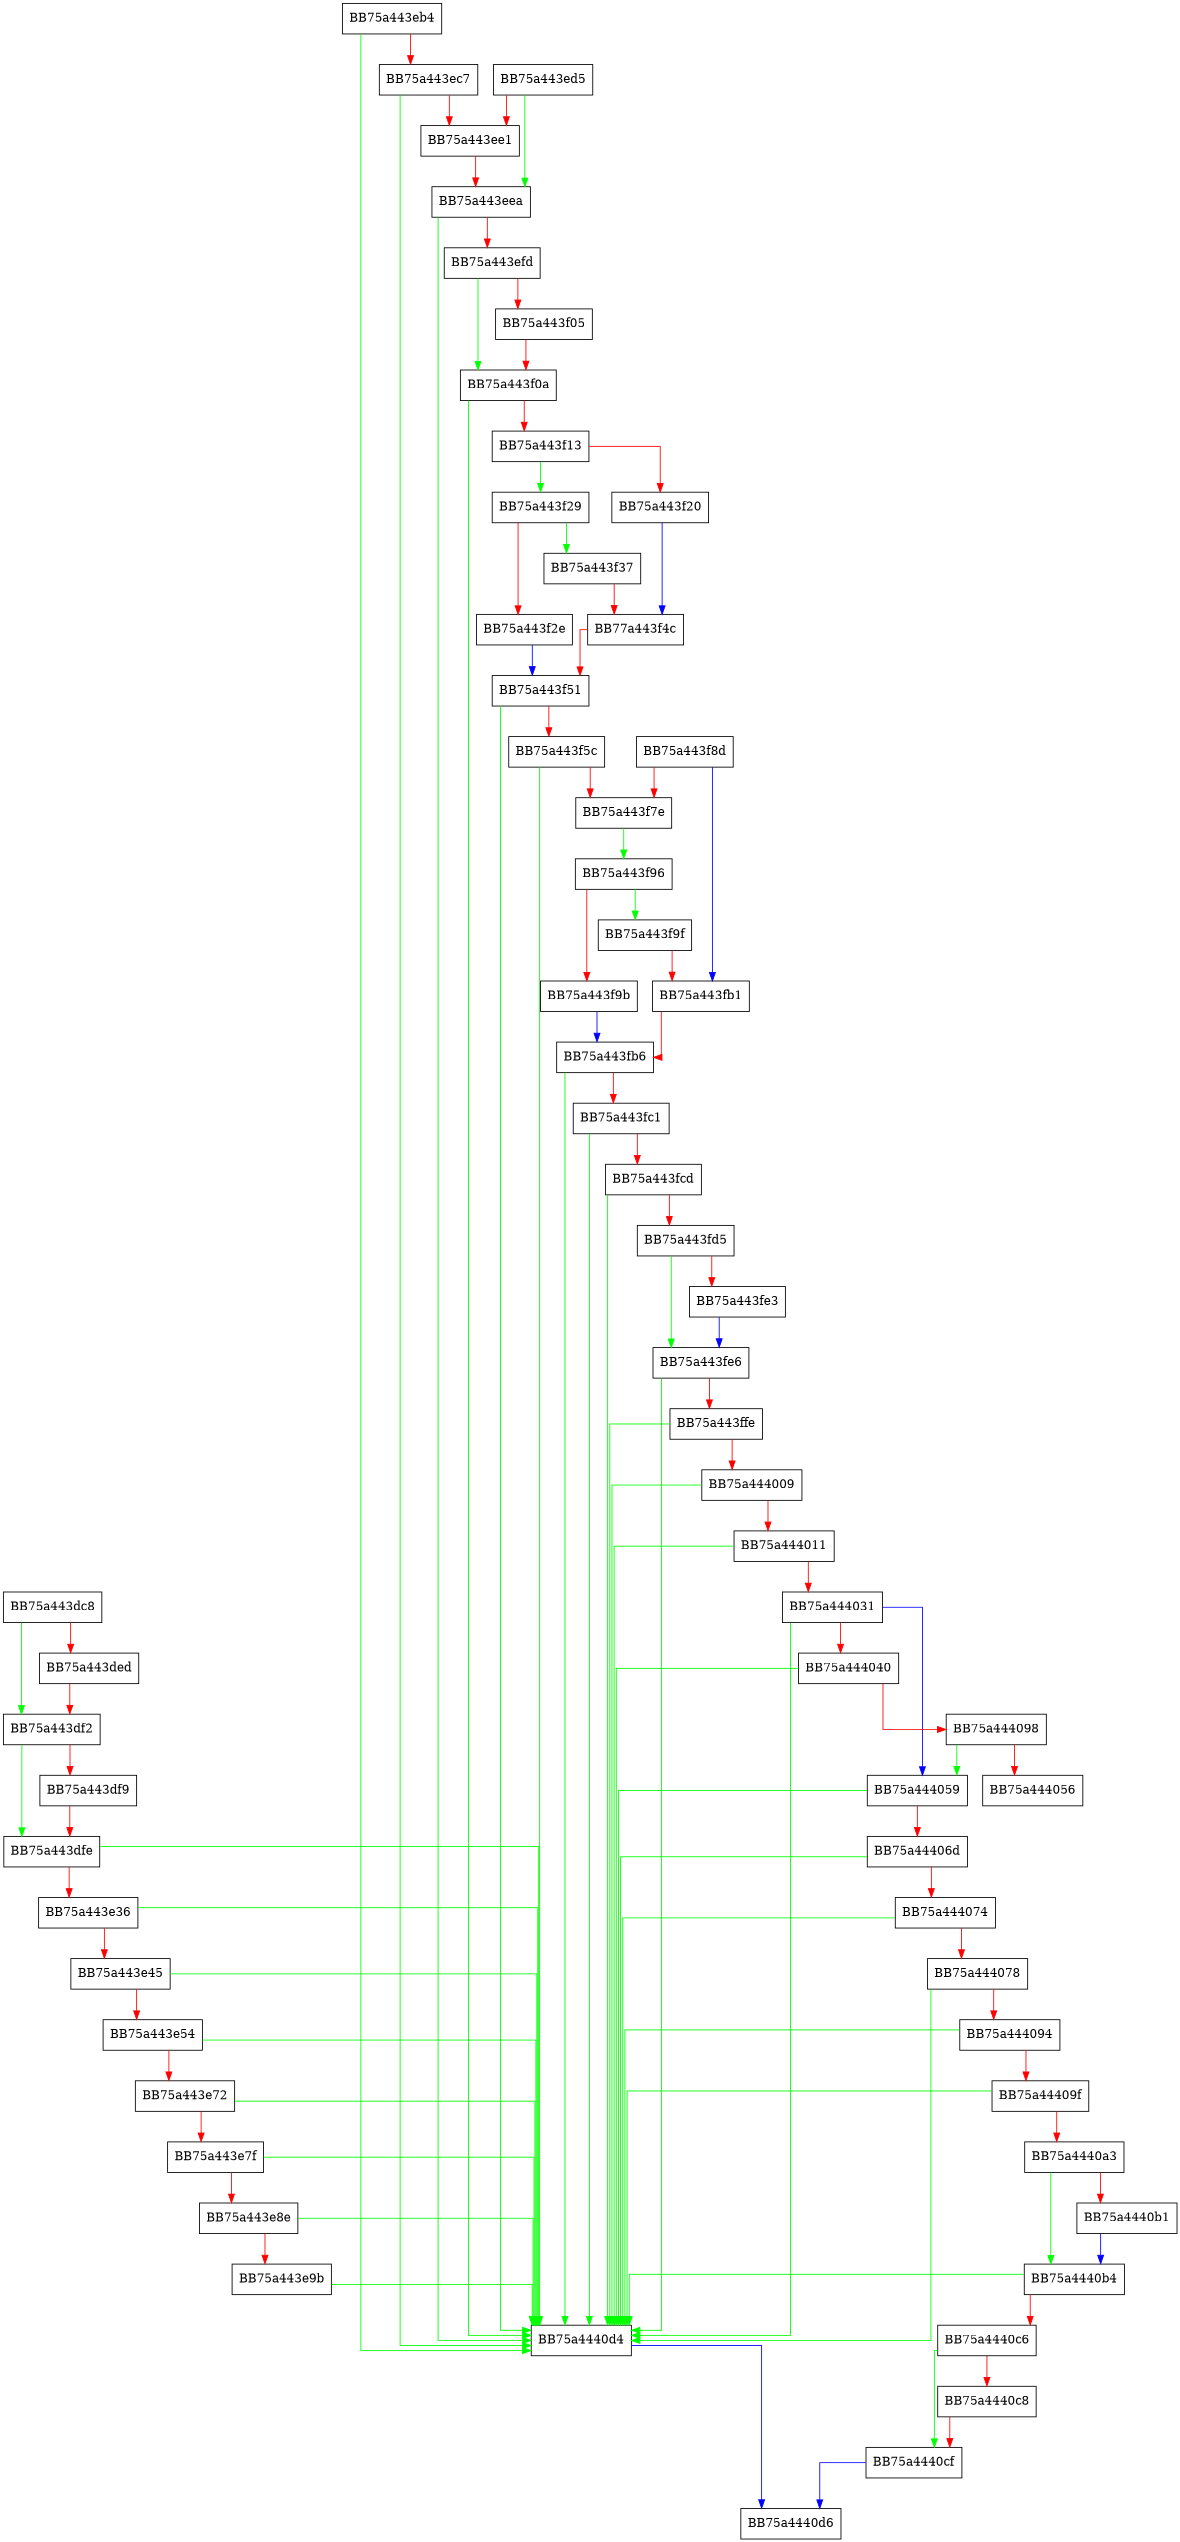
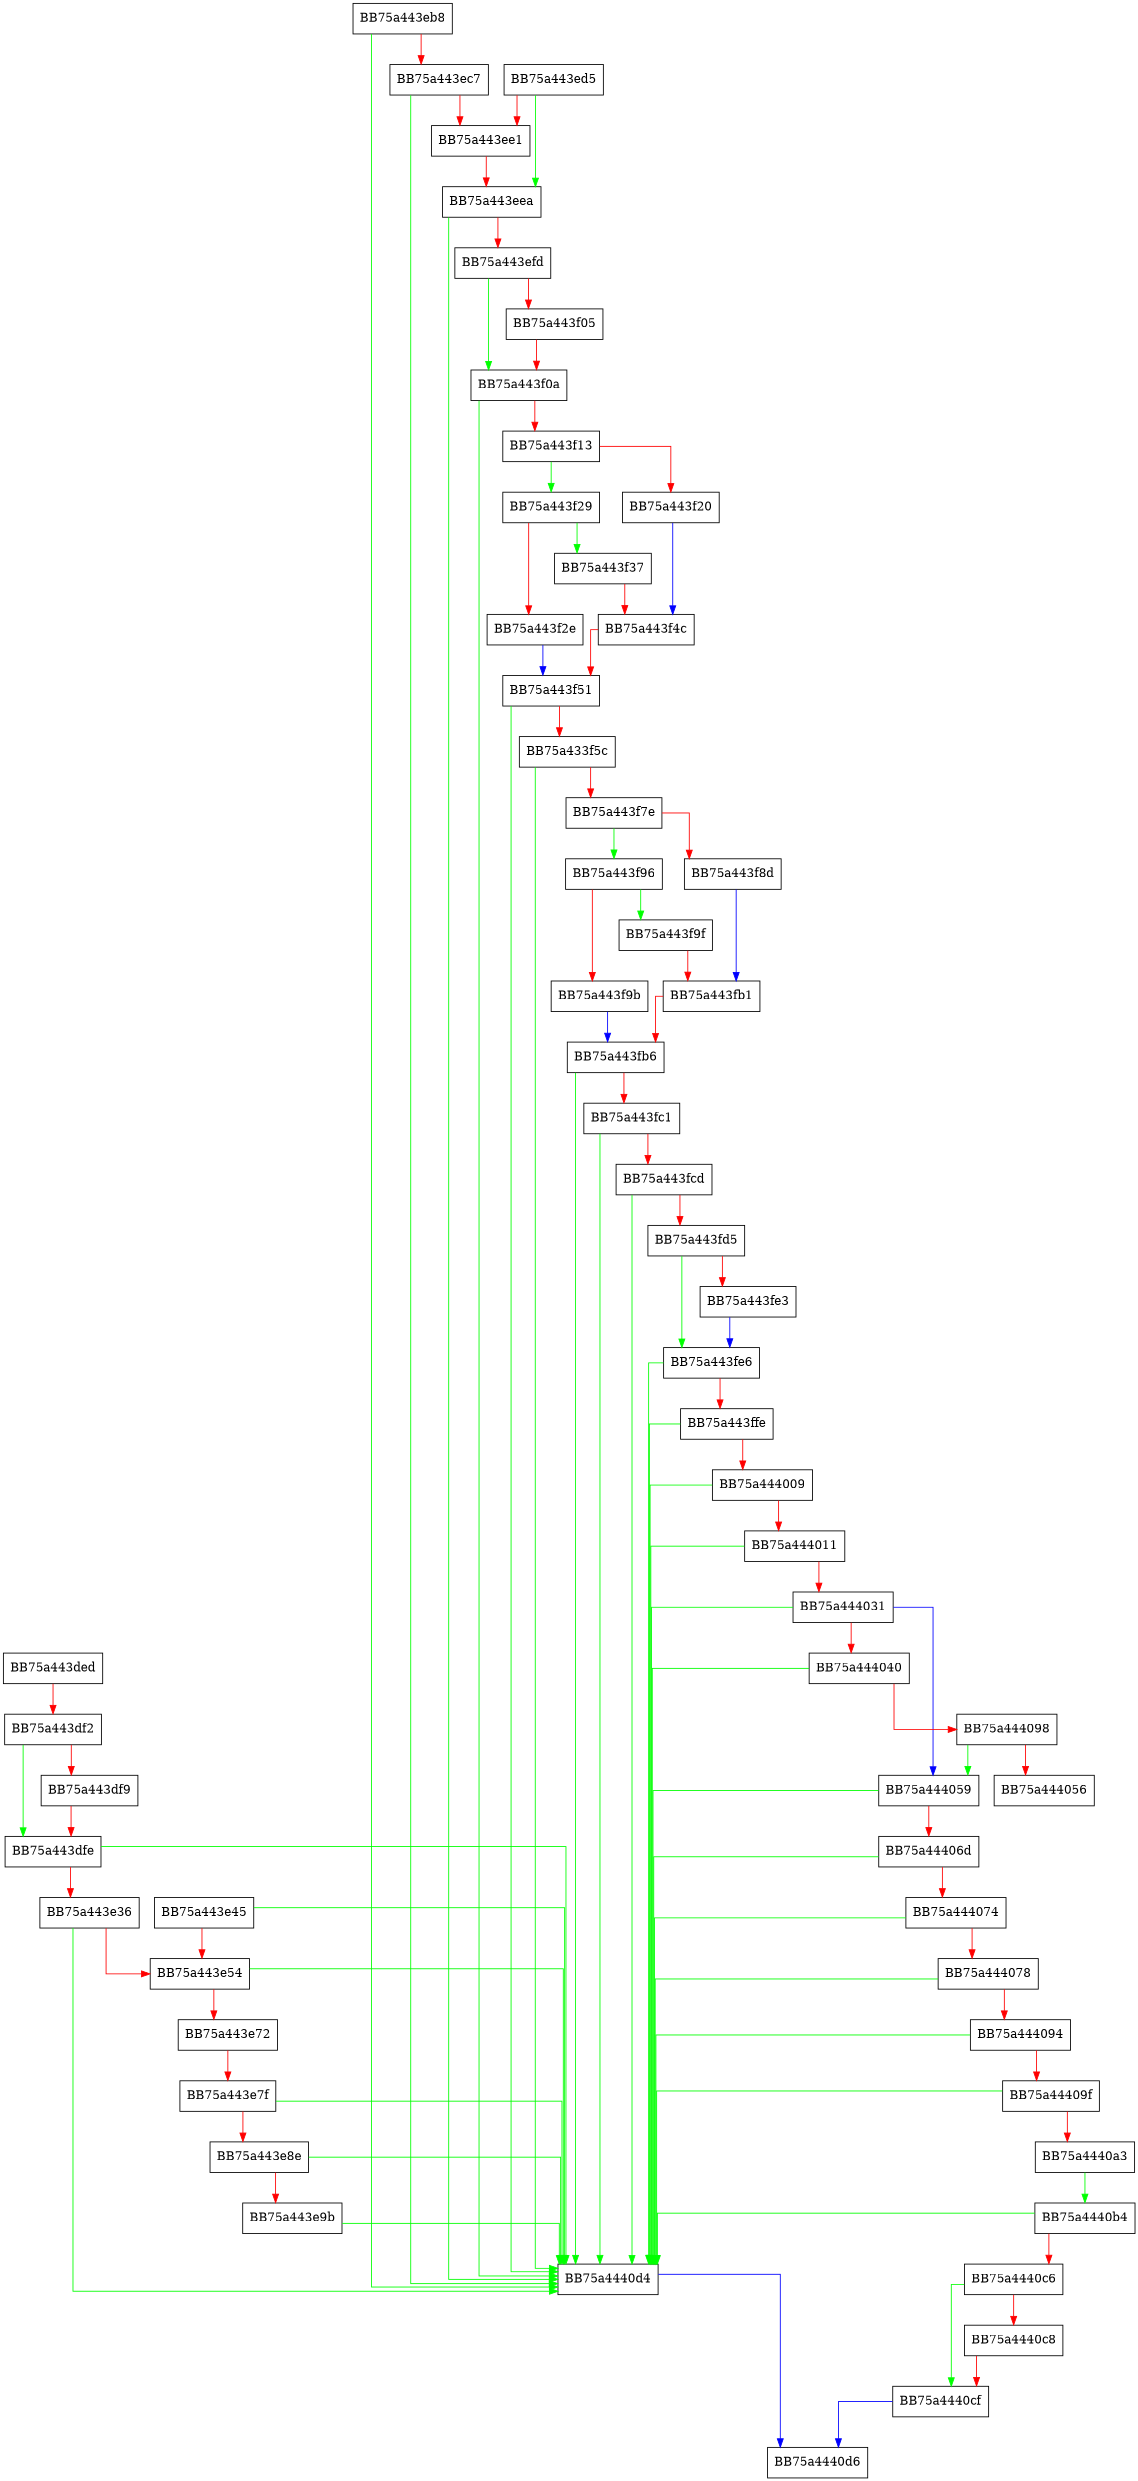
(392, 19) -> (403, 19)
(636, 630) -> (646, 630)
(557, 752) -> (567, 752)
(654, 778) -> (689, 818)
(53, 1607) -> none
(104, 1939) -> (106, 1969)
(493, 2101) -> none
(1127, 2218) -> none
